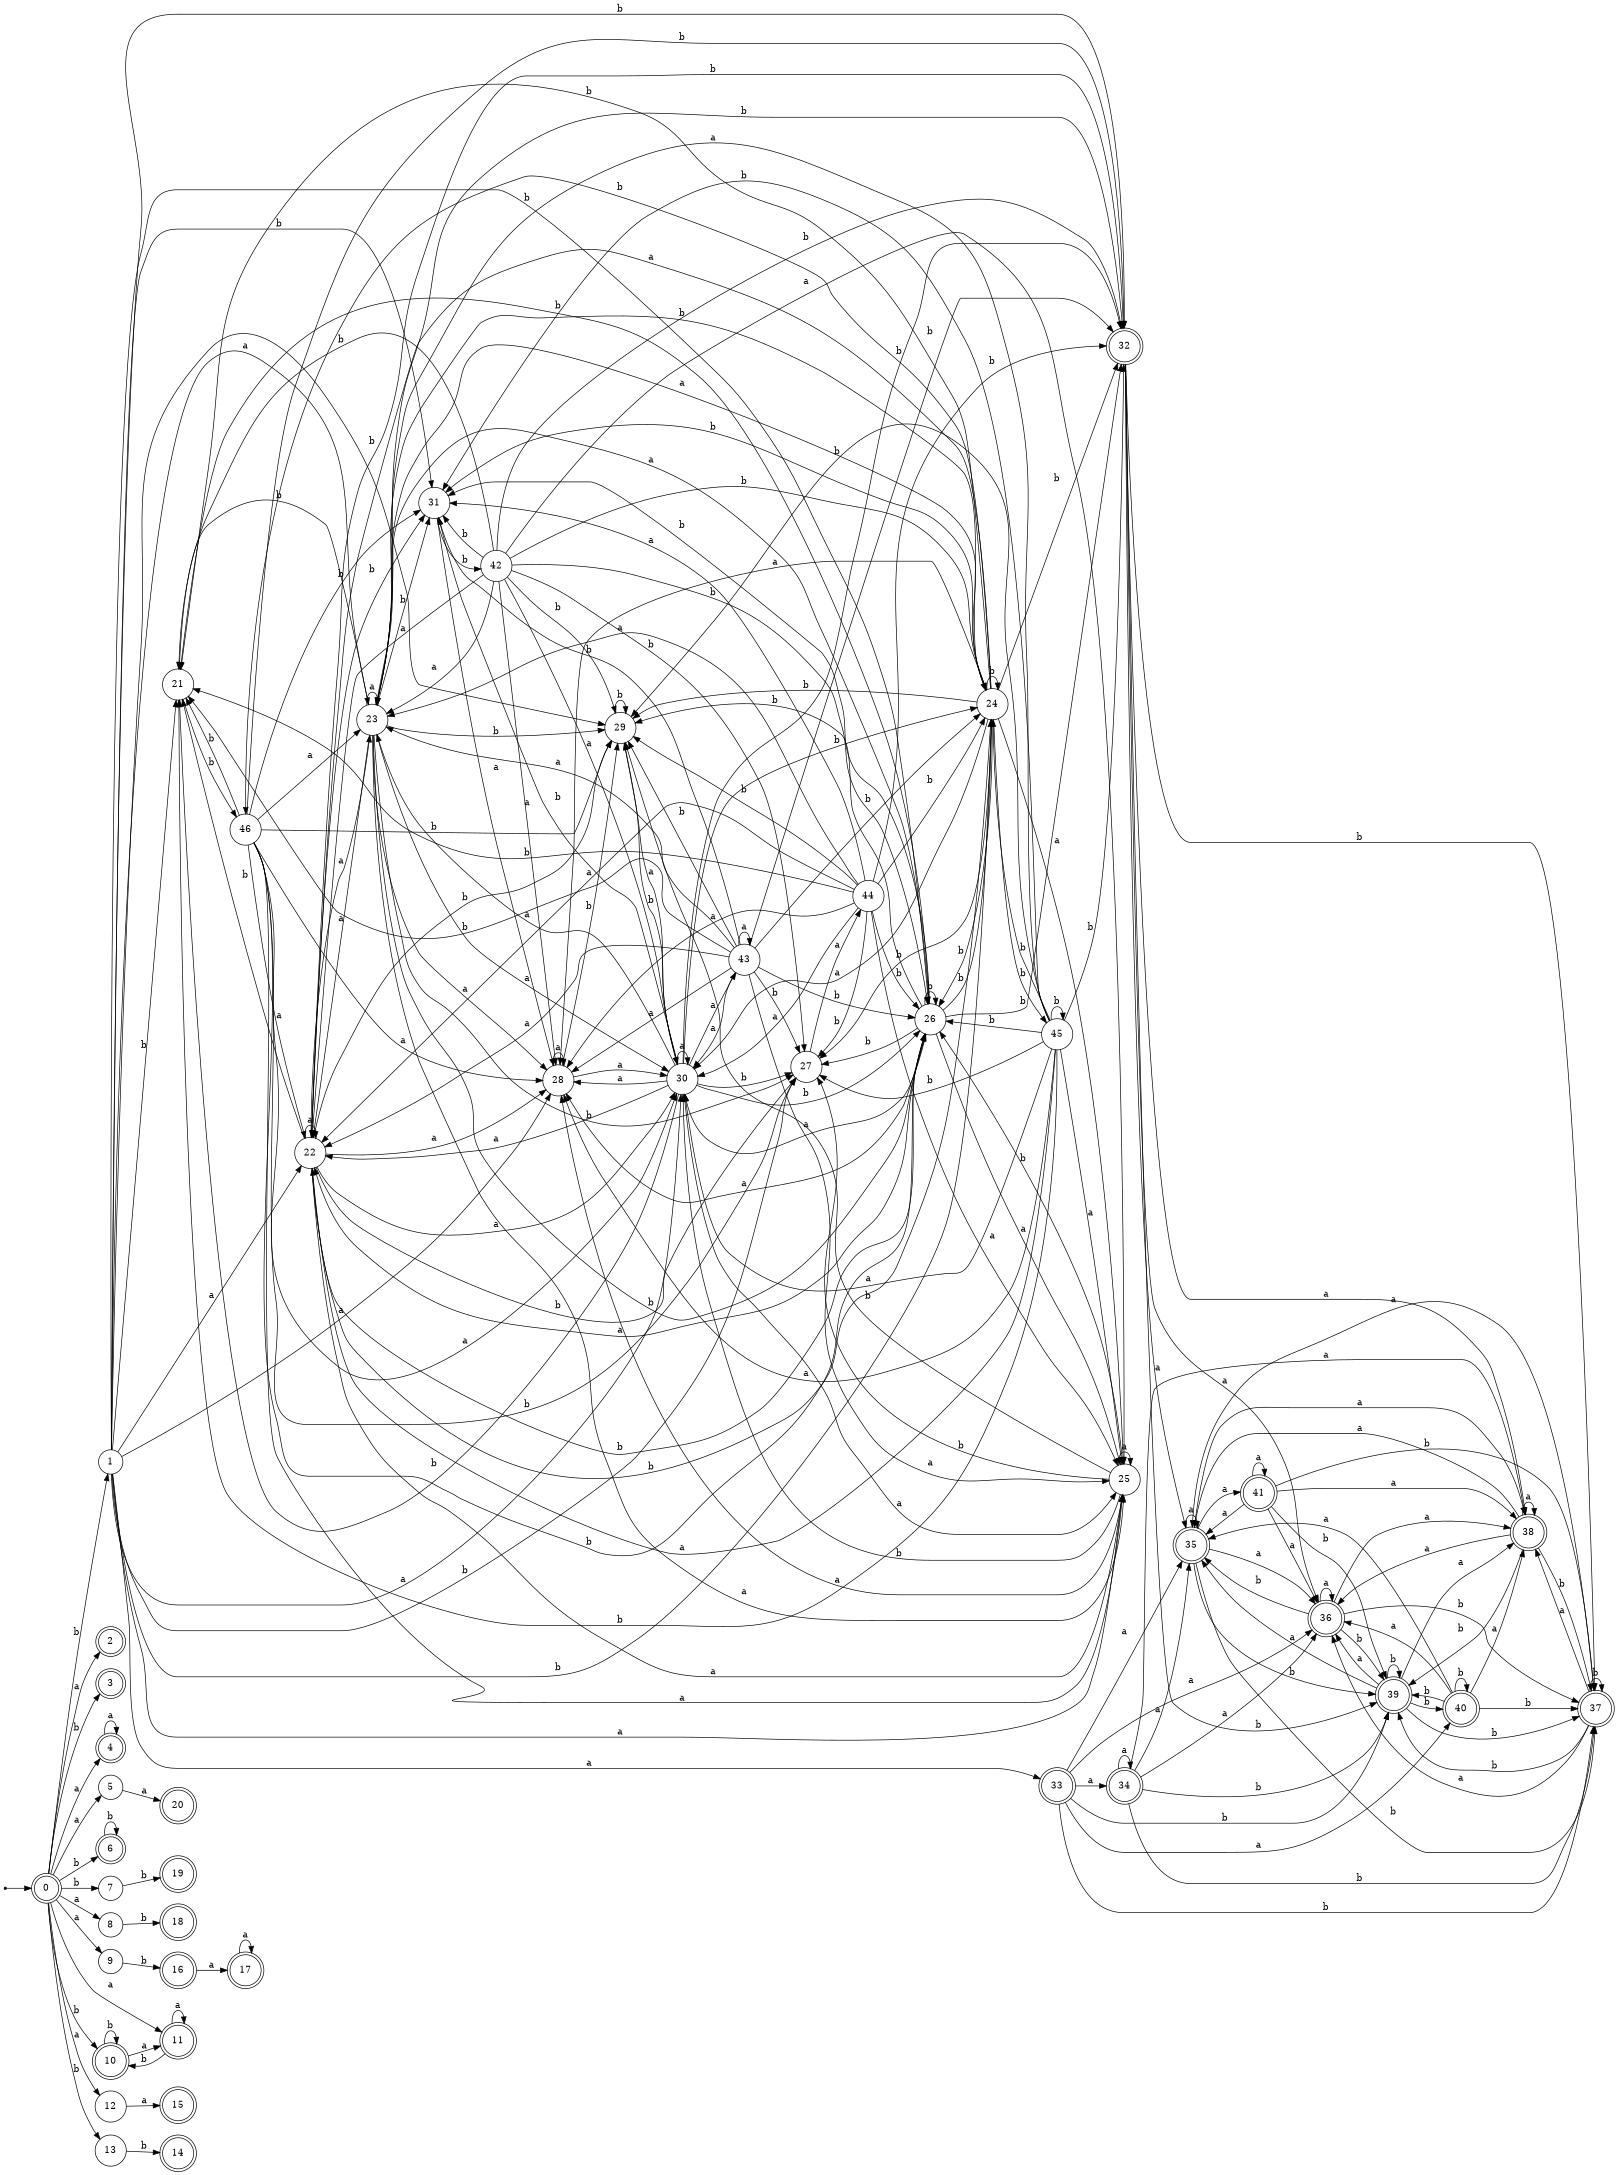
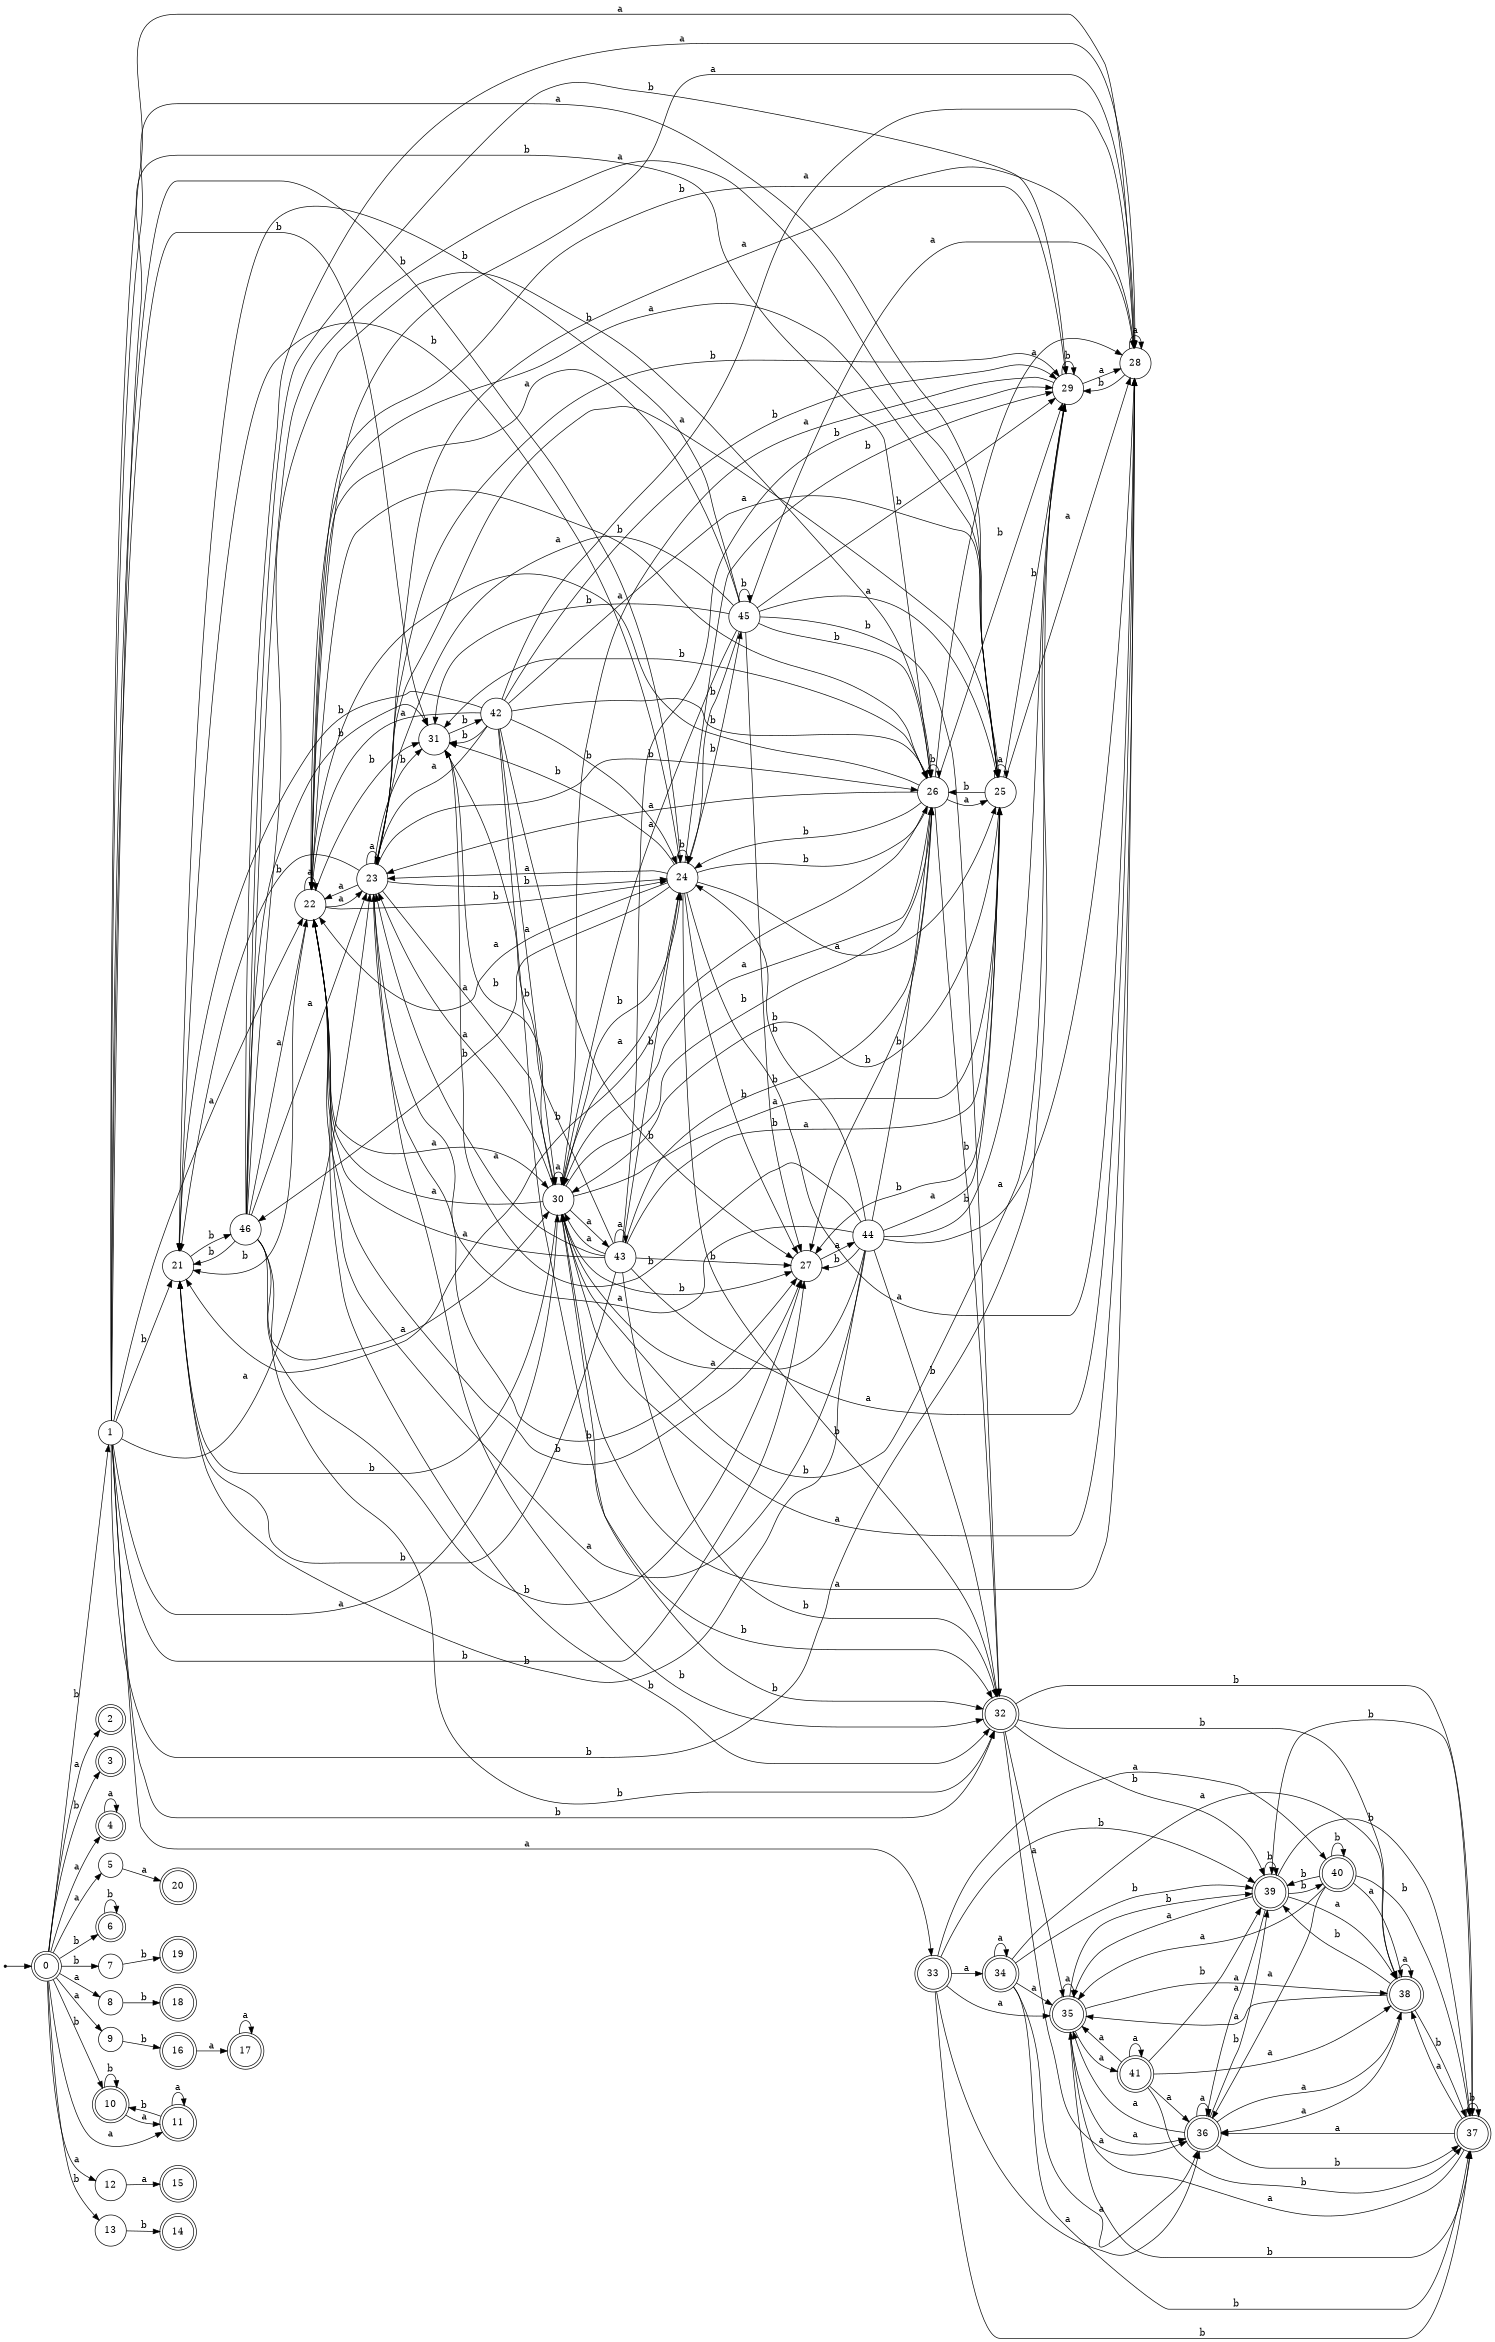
(651, 541) -> (651, 1262)
(485, 791) -> (1099, 377)
(1326, 1294) -> (1203, 1723)
(1259, 1581) -> (1135, 2103)
